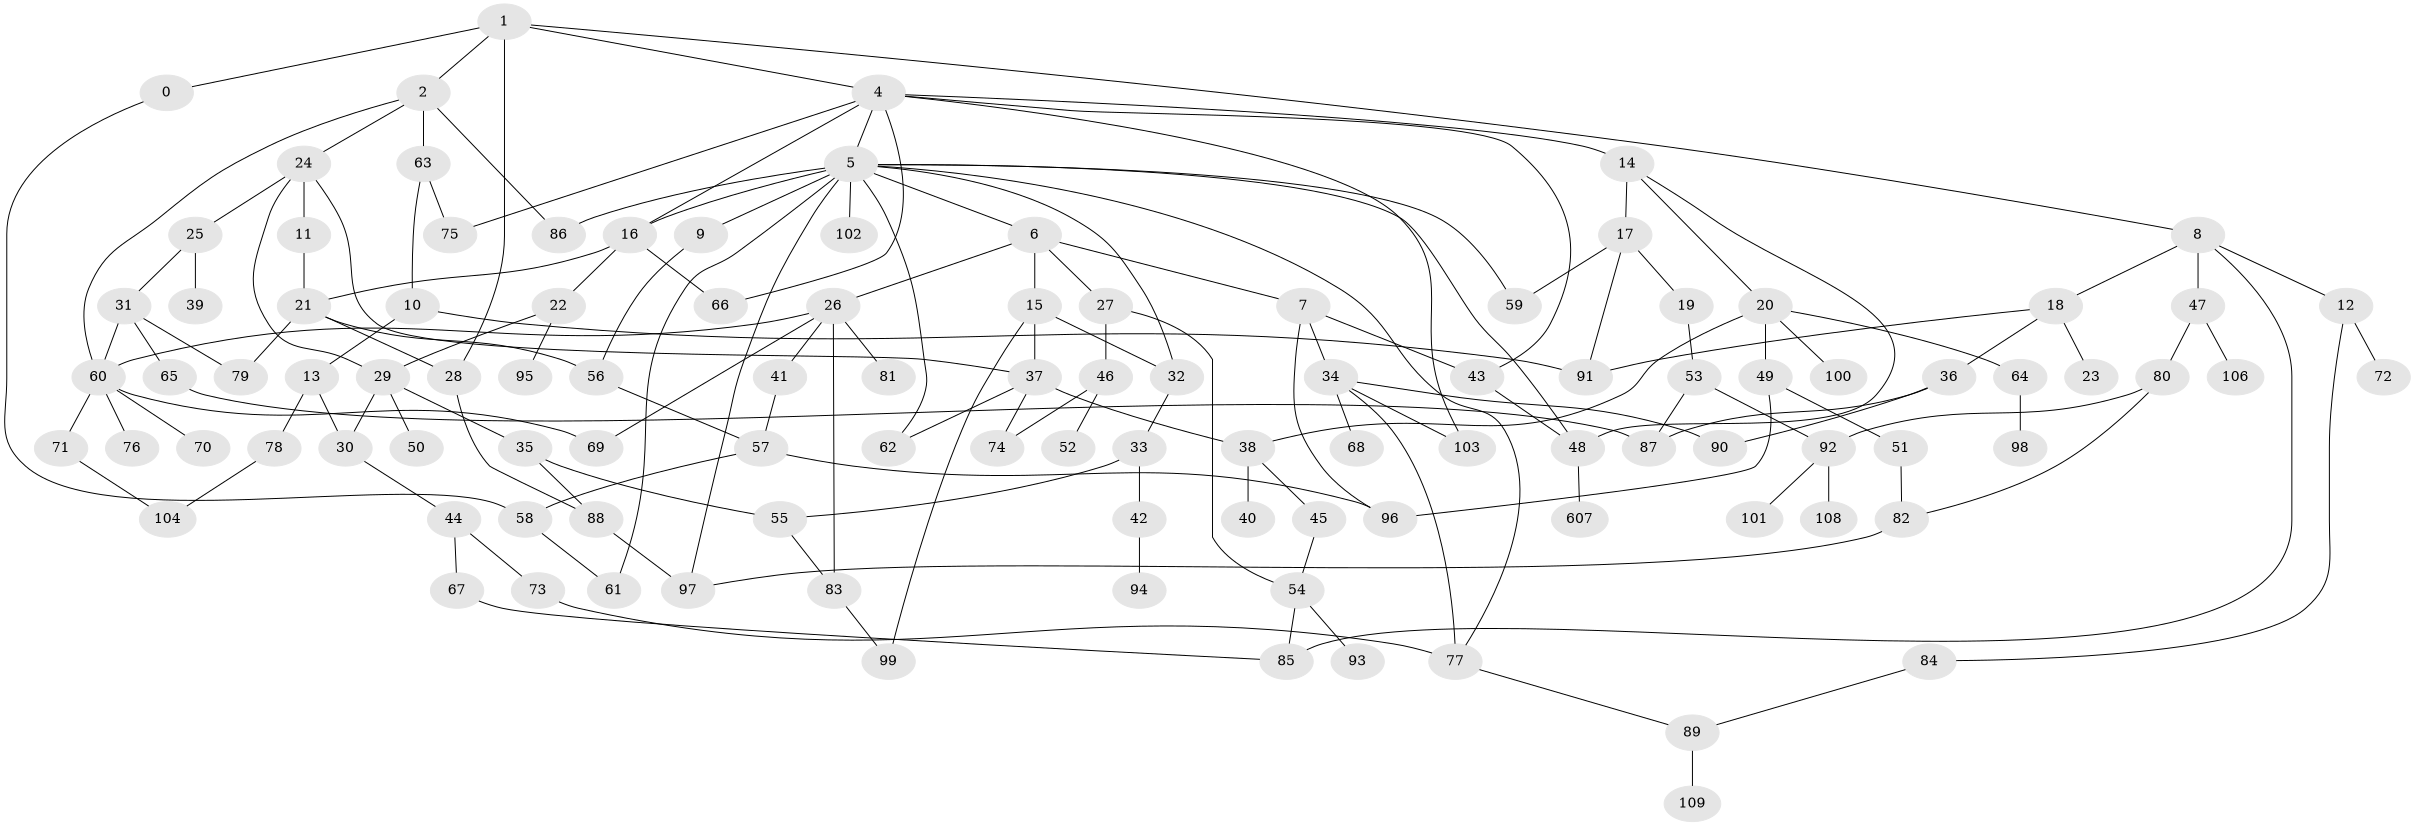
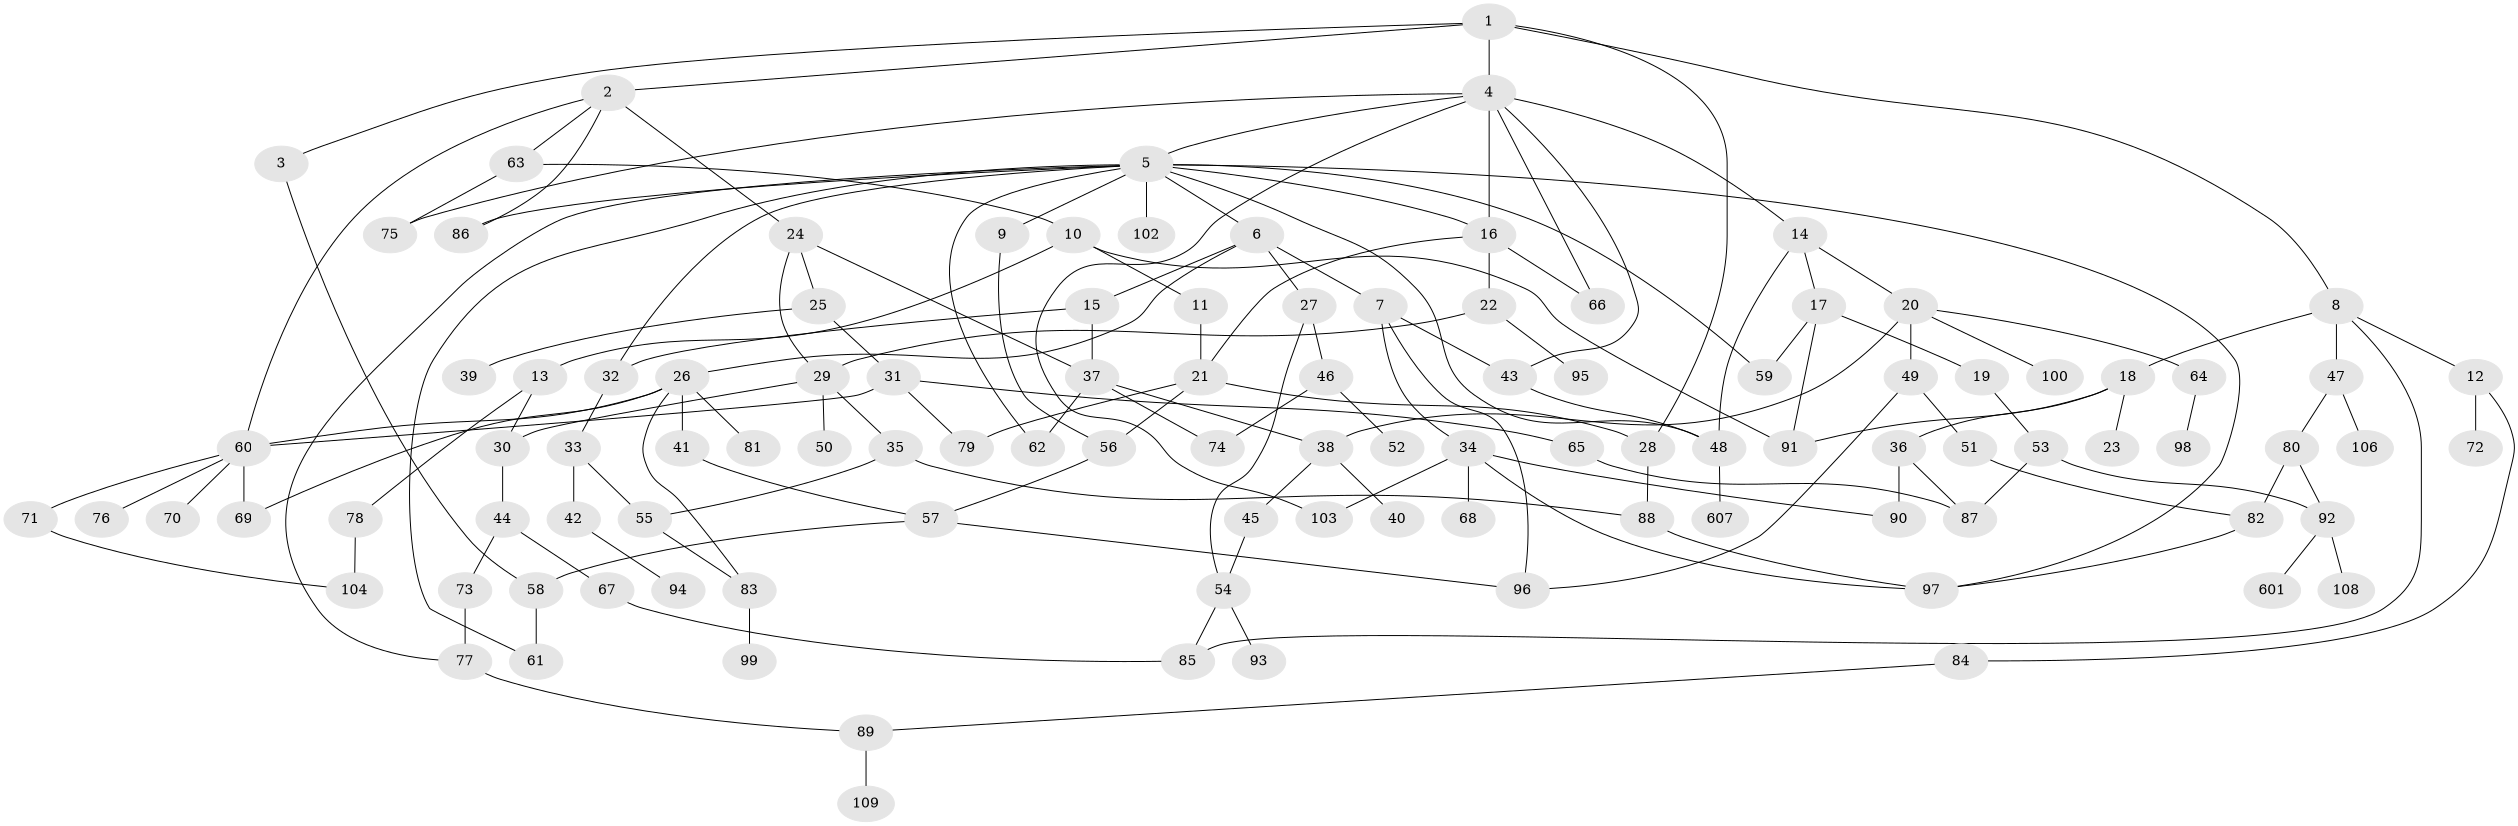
(167, 93) -> (281, 164)
(304, 200) -> (1137, 271)
(941, 485) -> none
(1430, 504) -> (1684, 559)
(1755, 519) -> (2272, 591)
